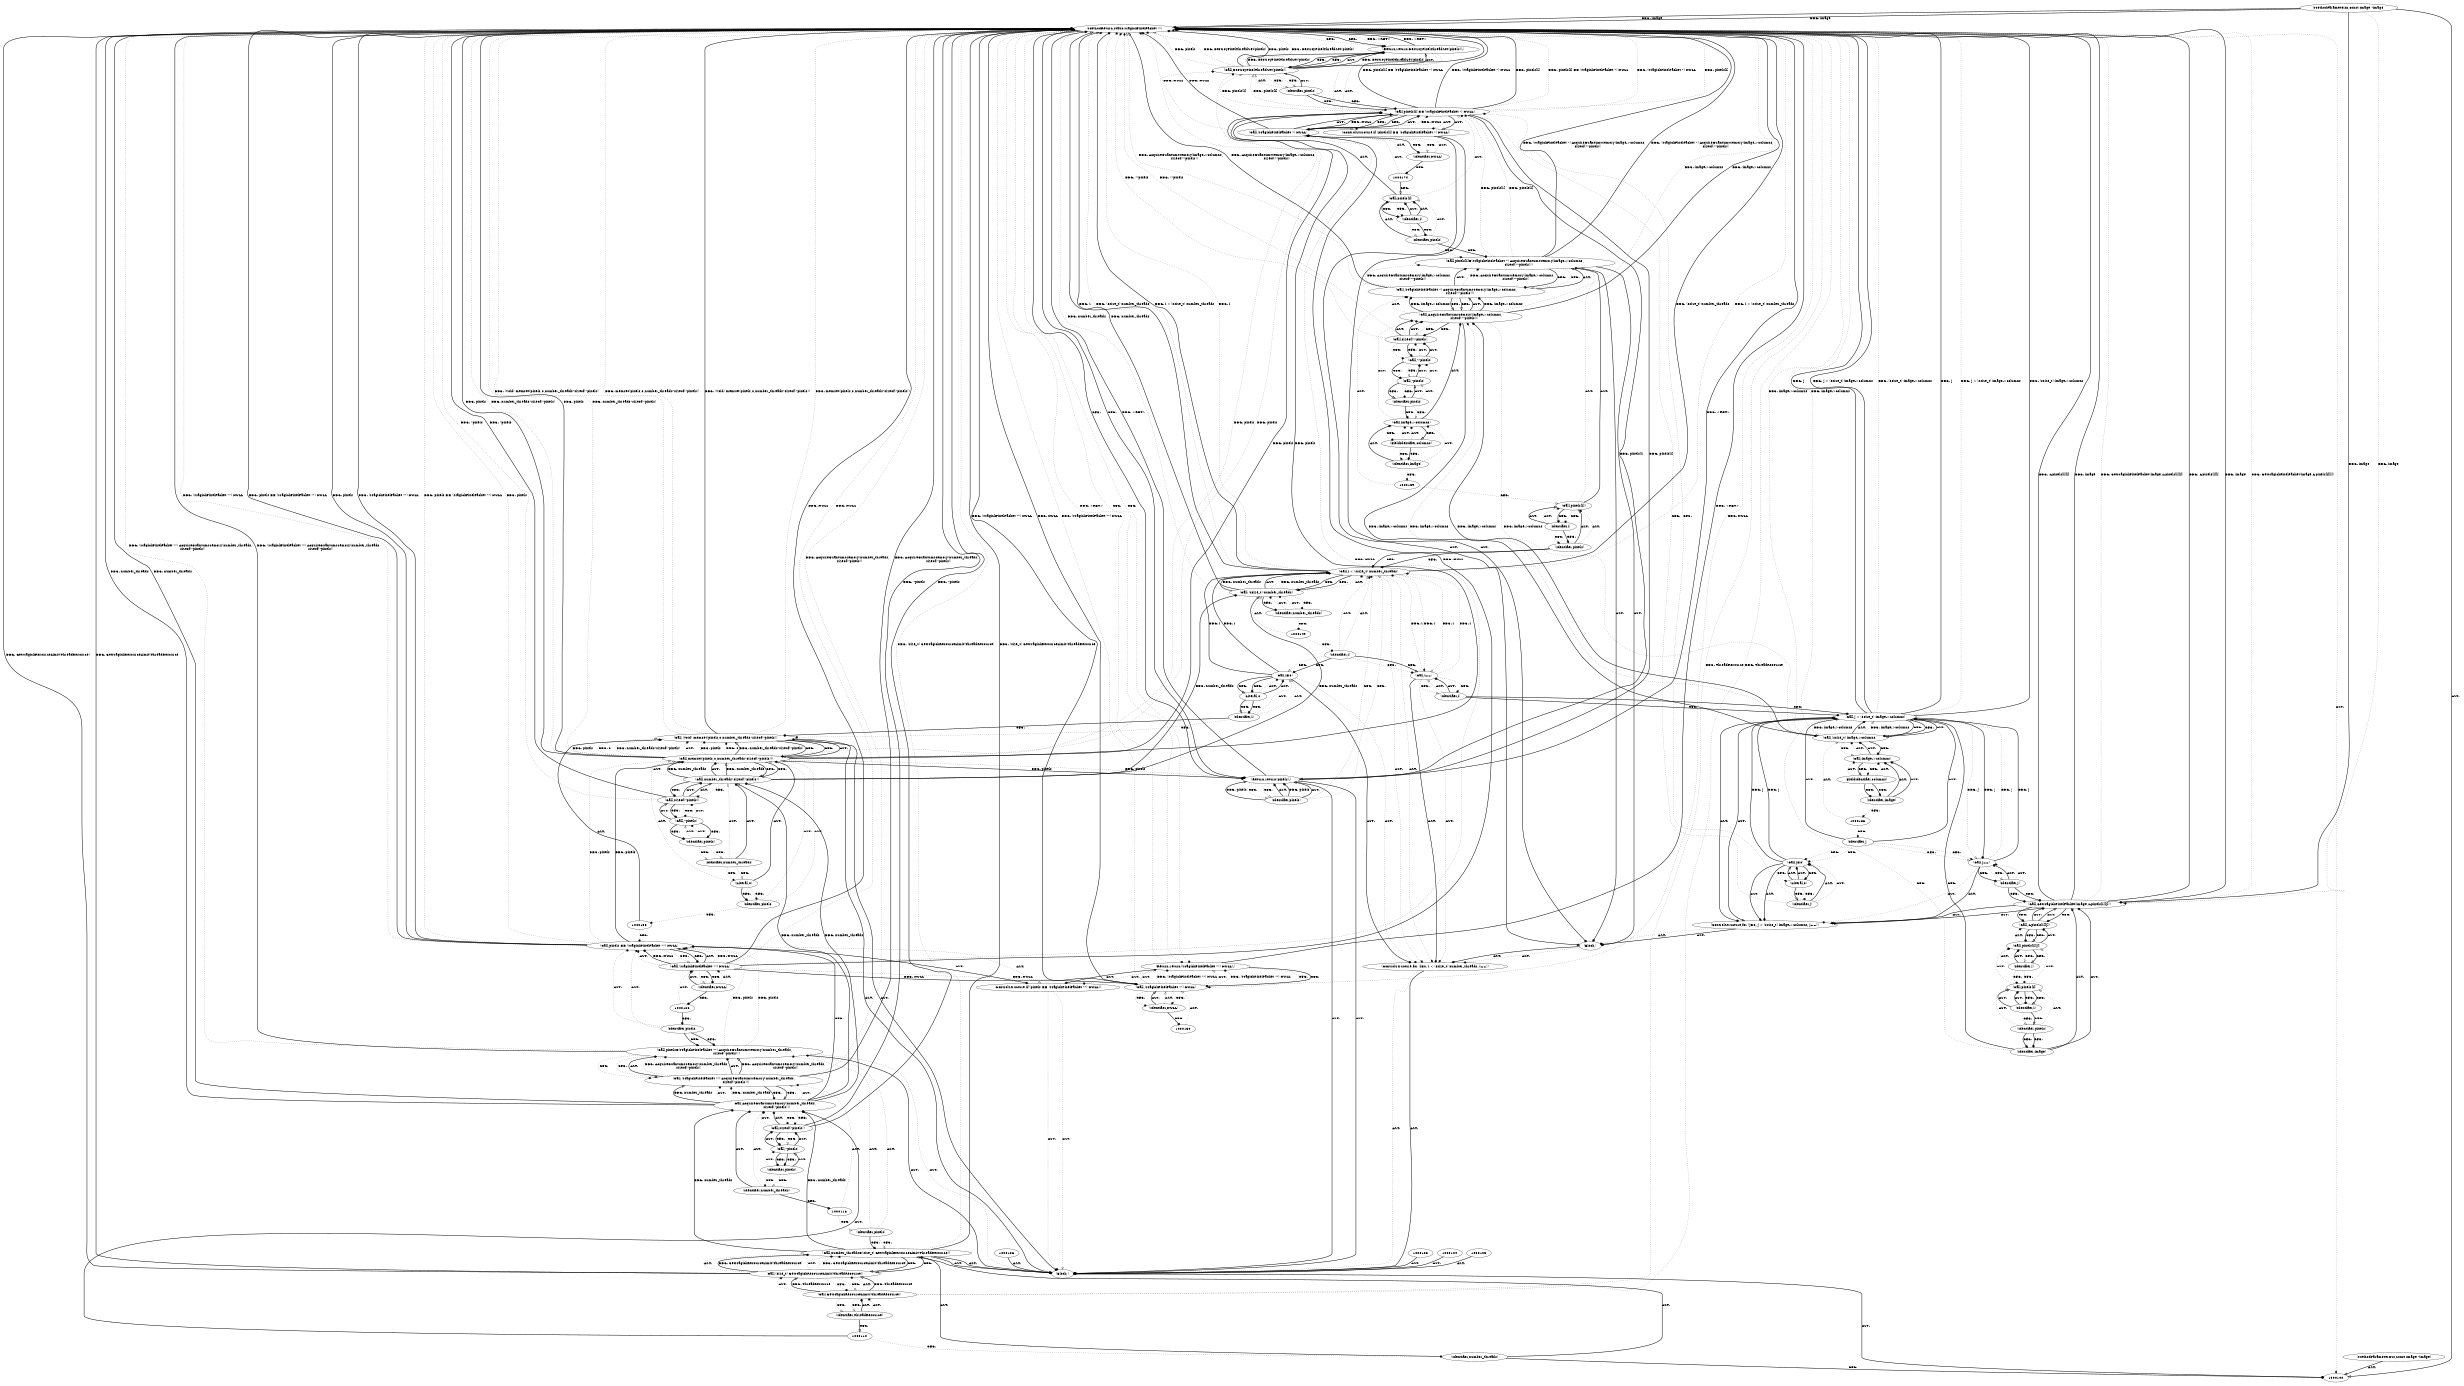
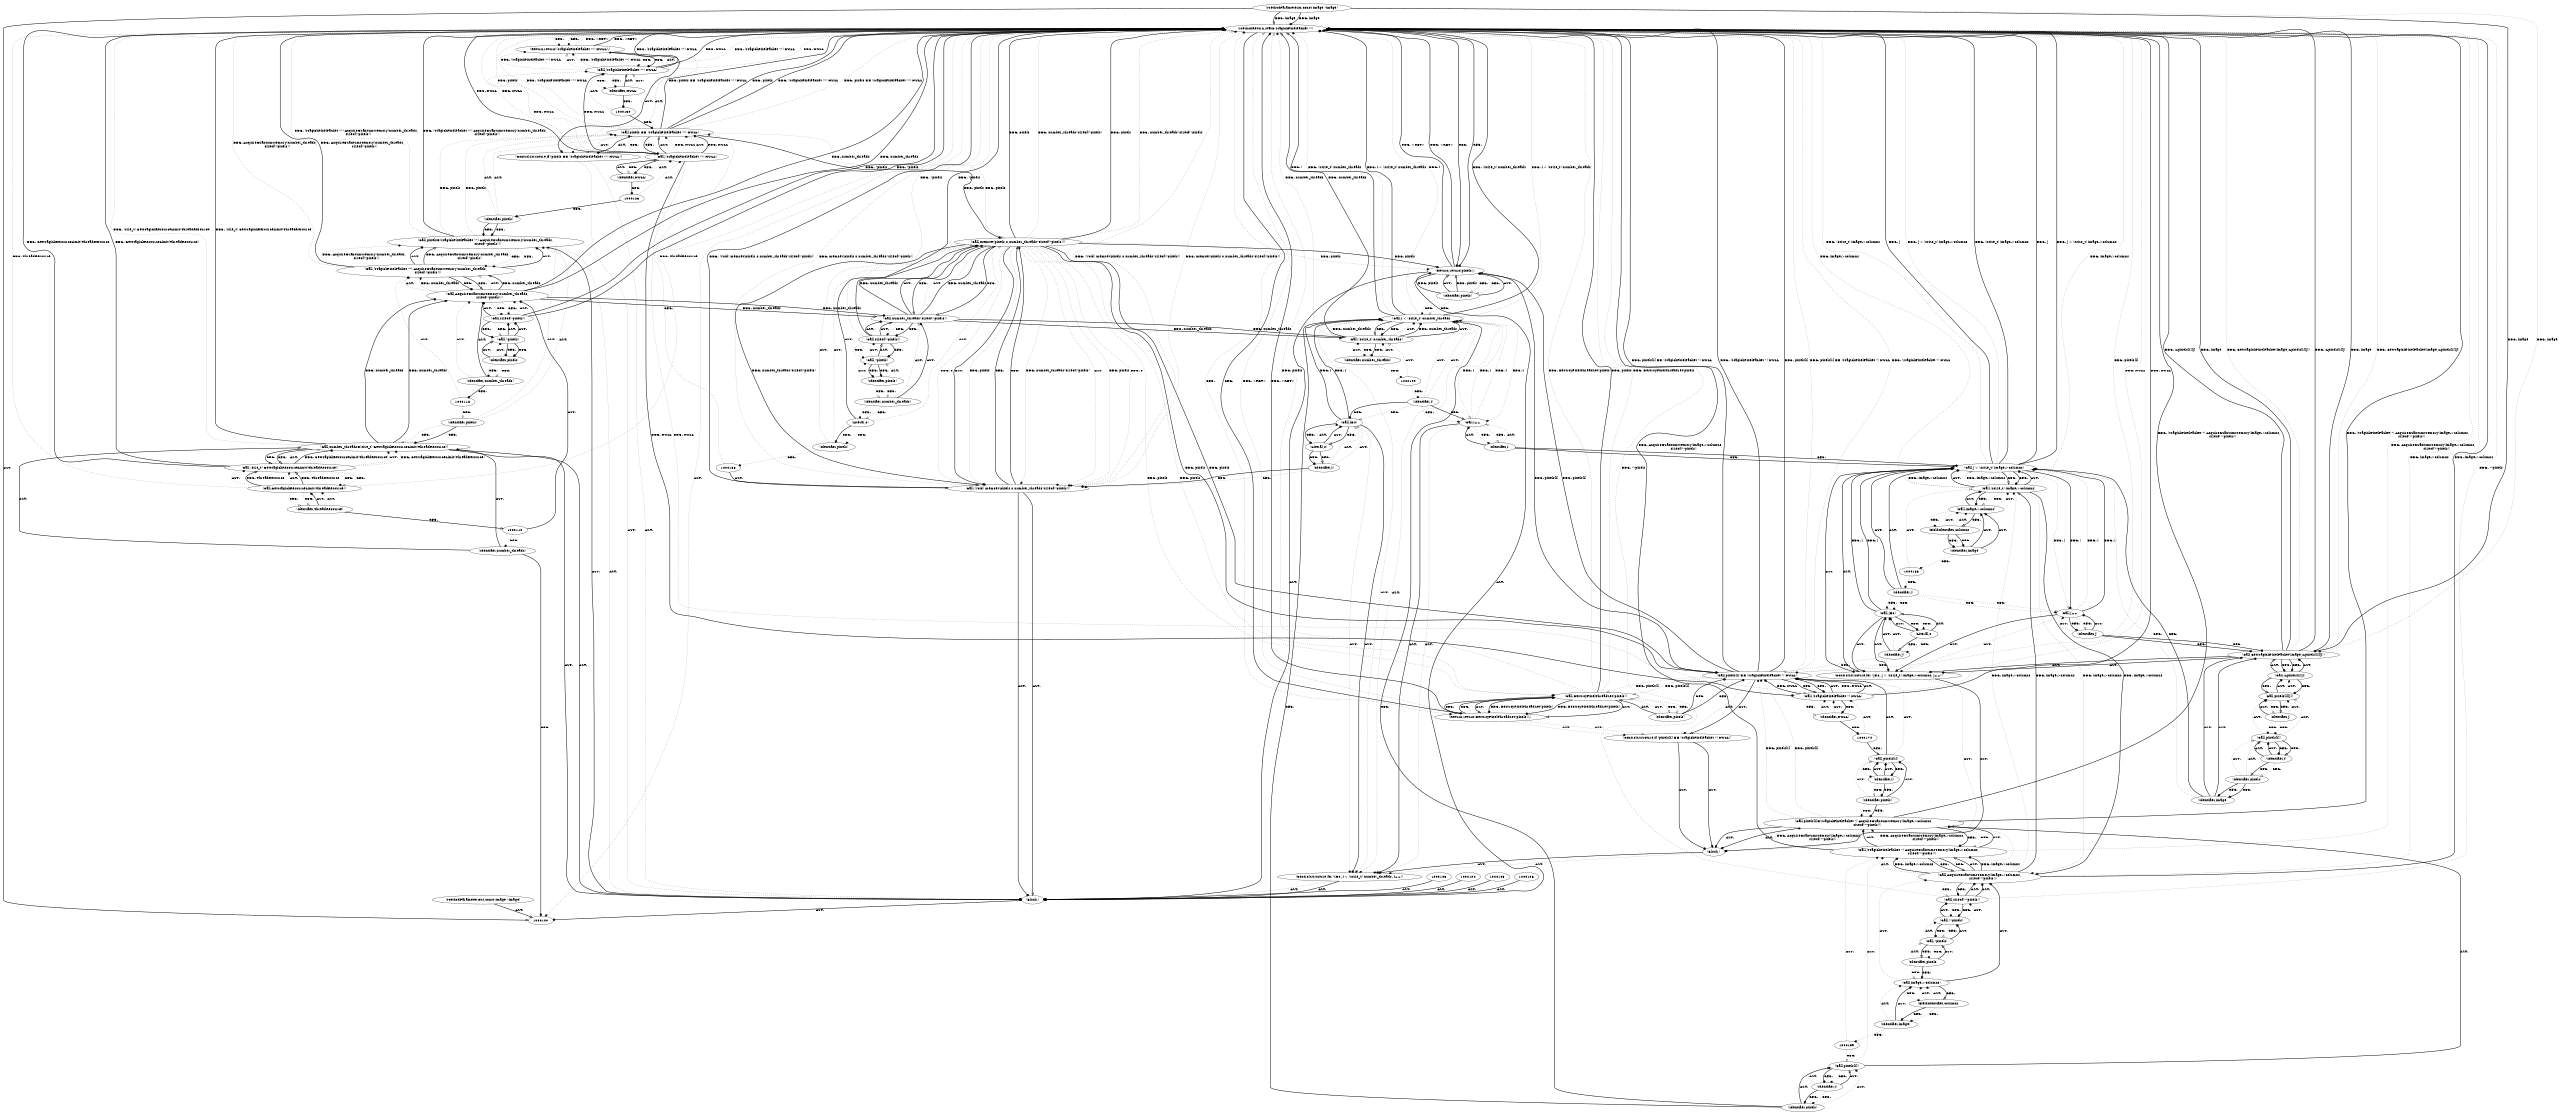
(835, 966) -> (640, 121)
